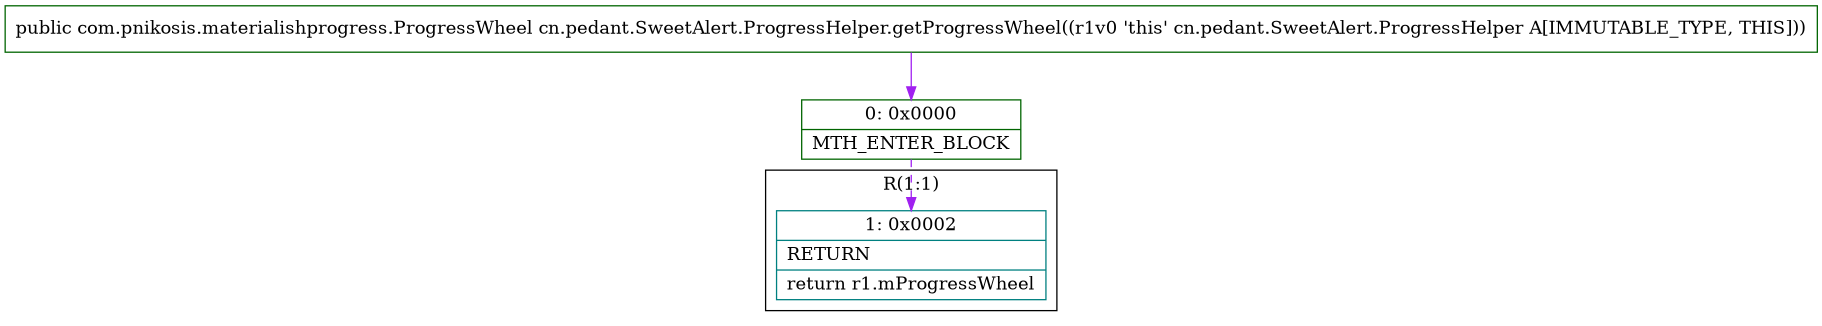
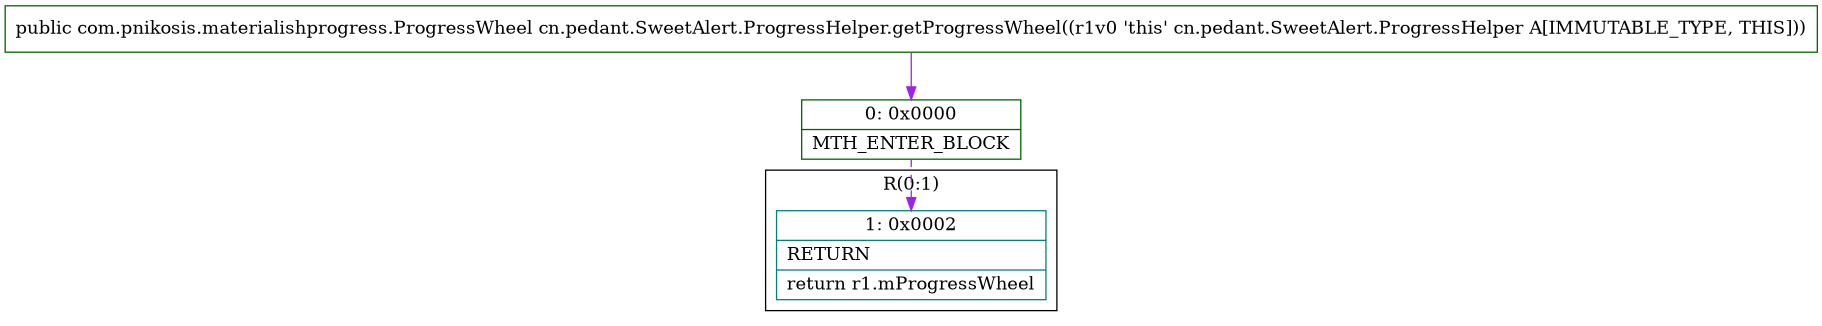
(911, 185) -> (911, 185)
